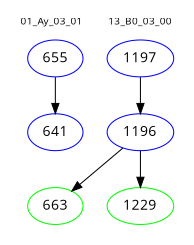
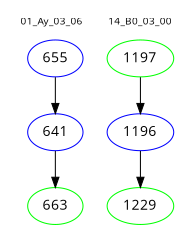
(52, 22) -> (52, 22)
(140, 22) -> (140, 22)
(140, 58) -> (140, 58)
(106, 163) -> (55, 164)
